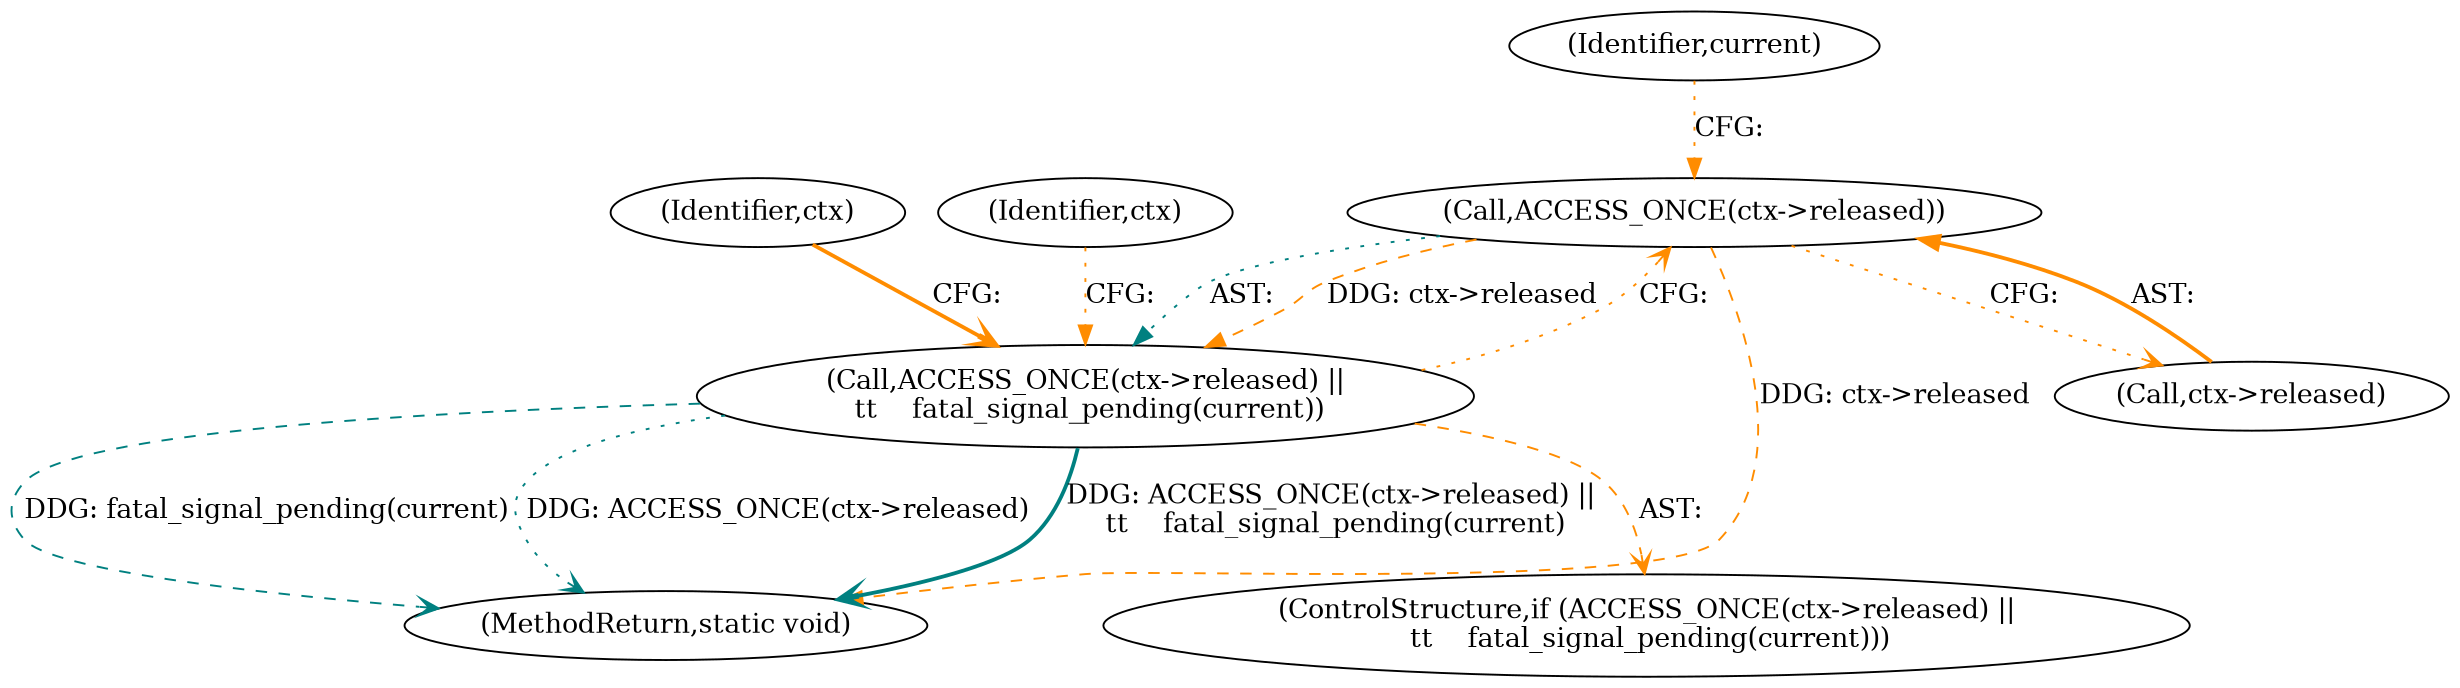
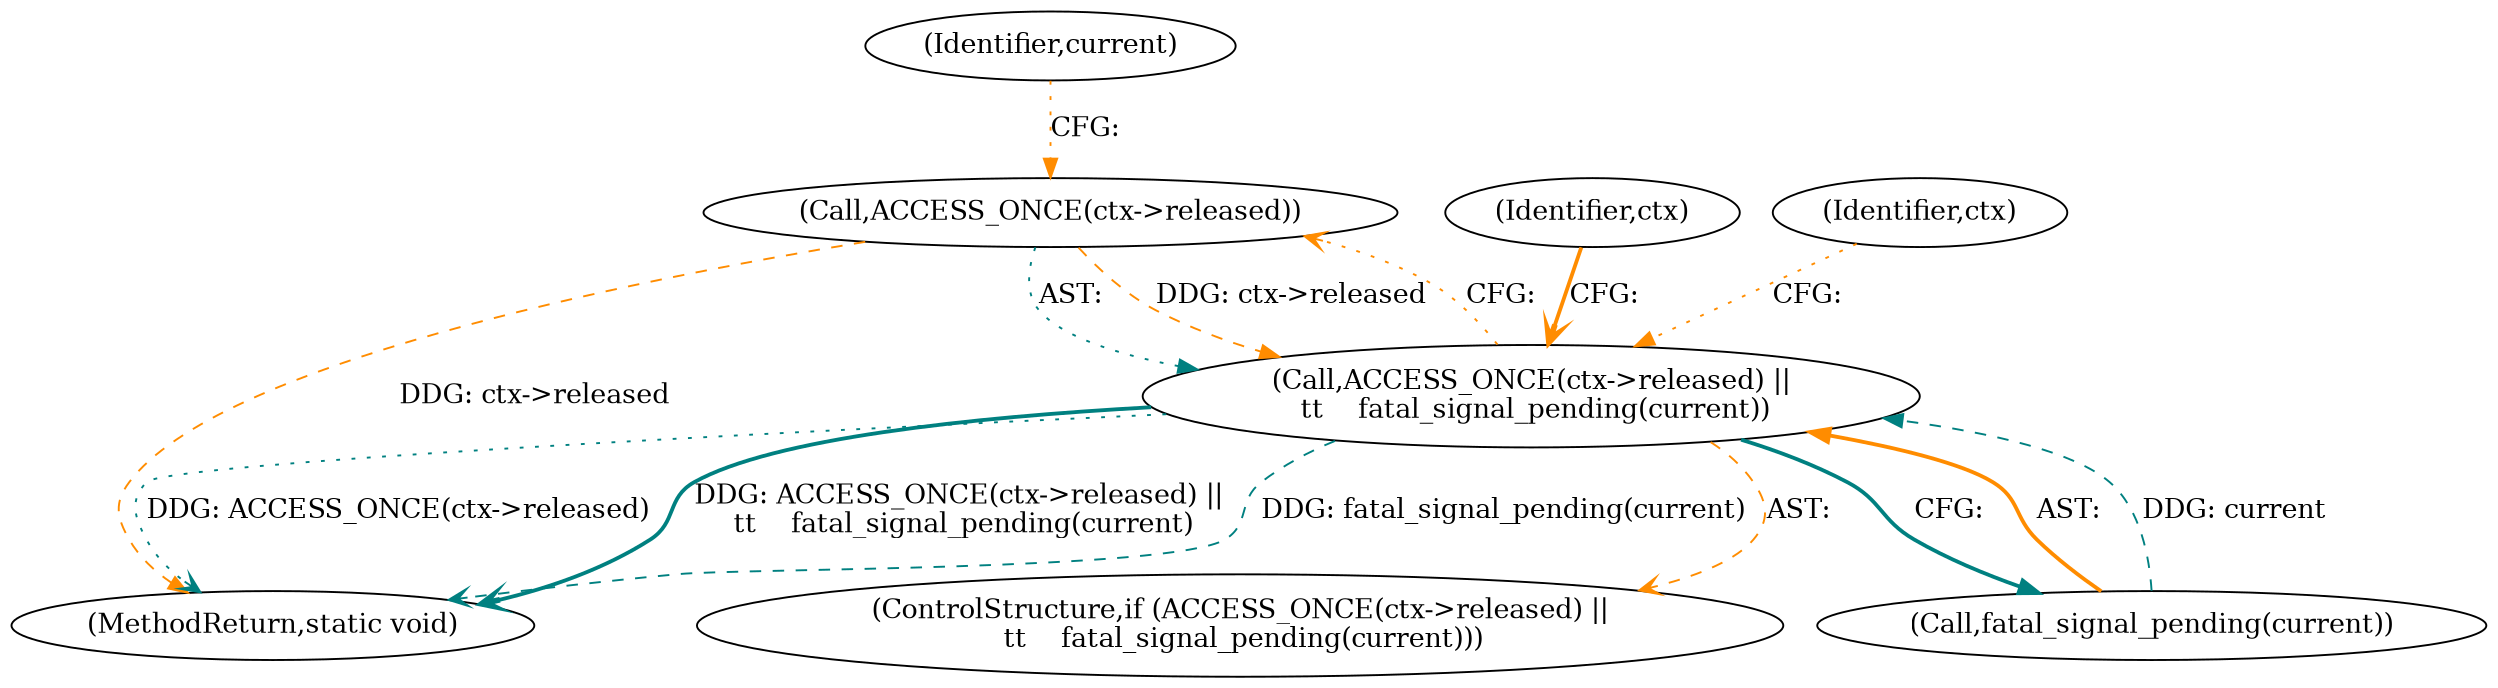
(2252, 396) -> none
none -> (2152, 626)
